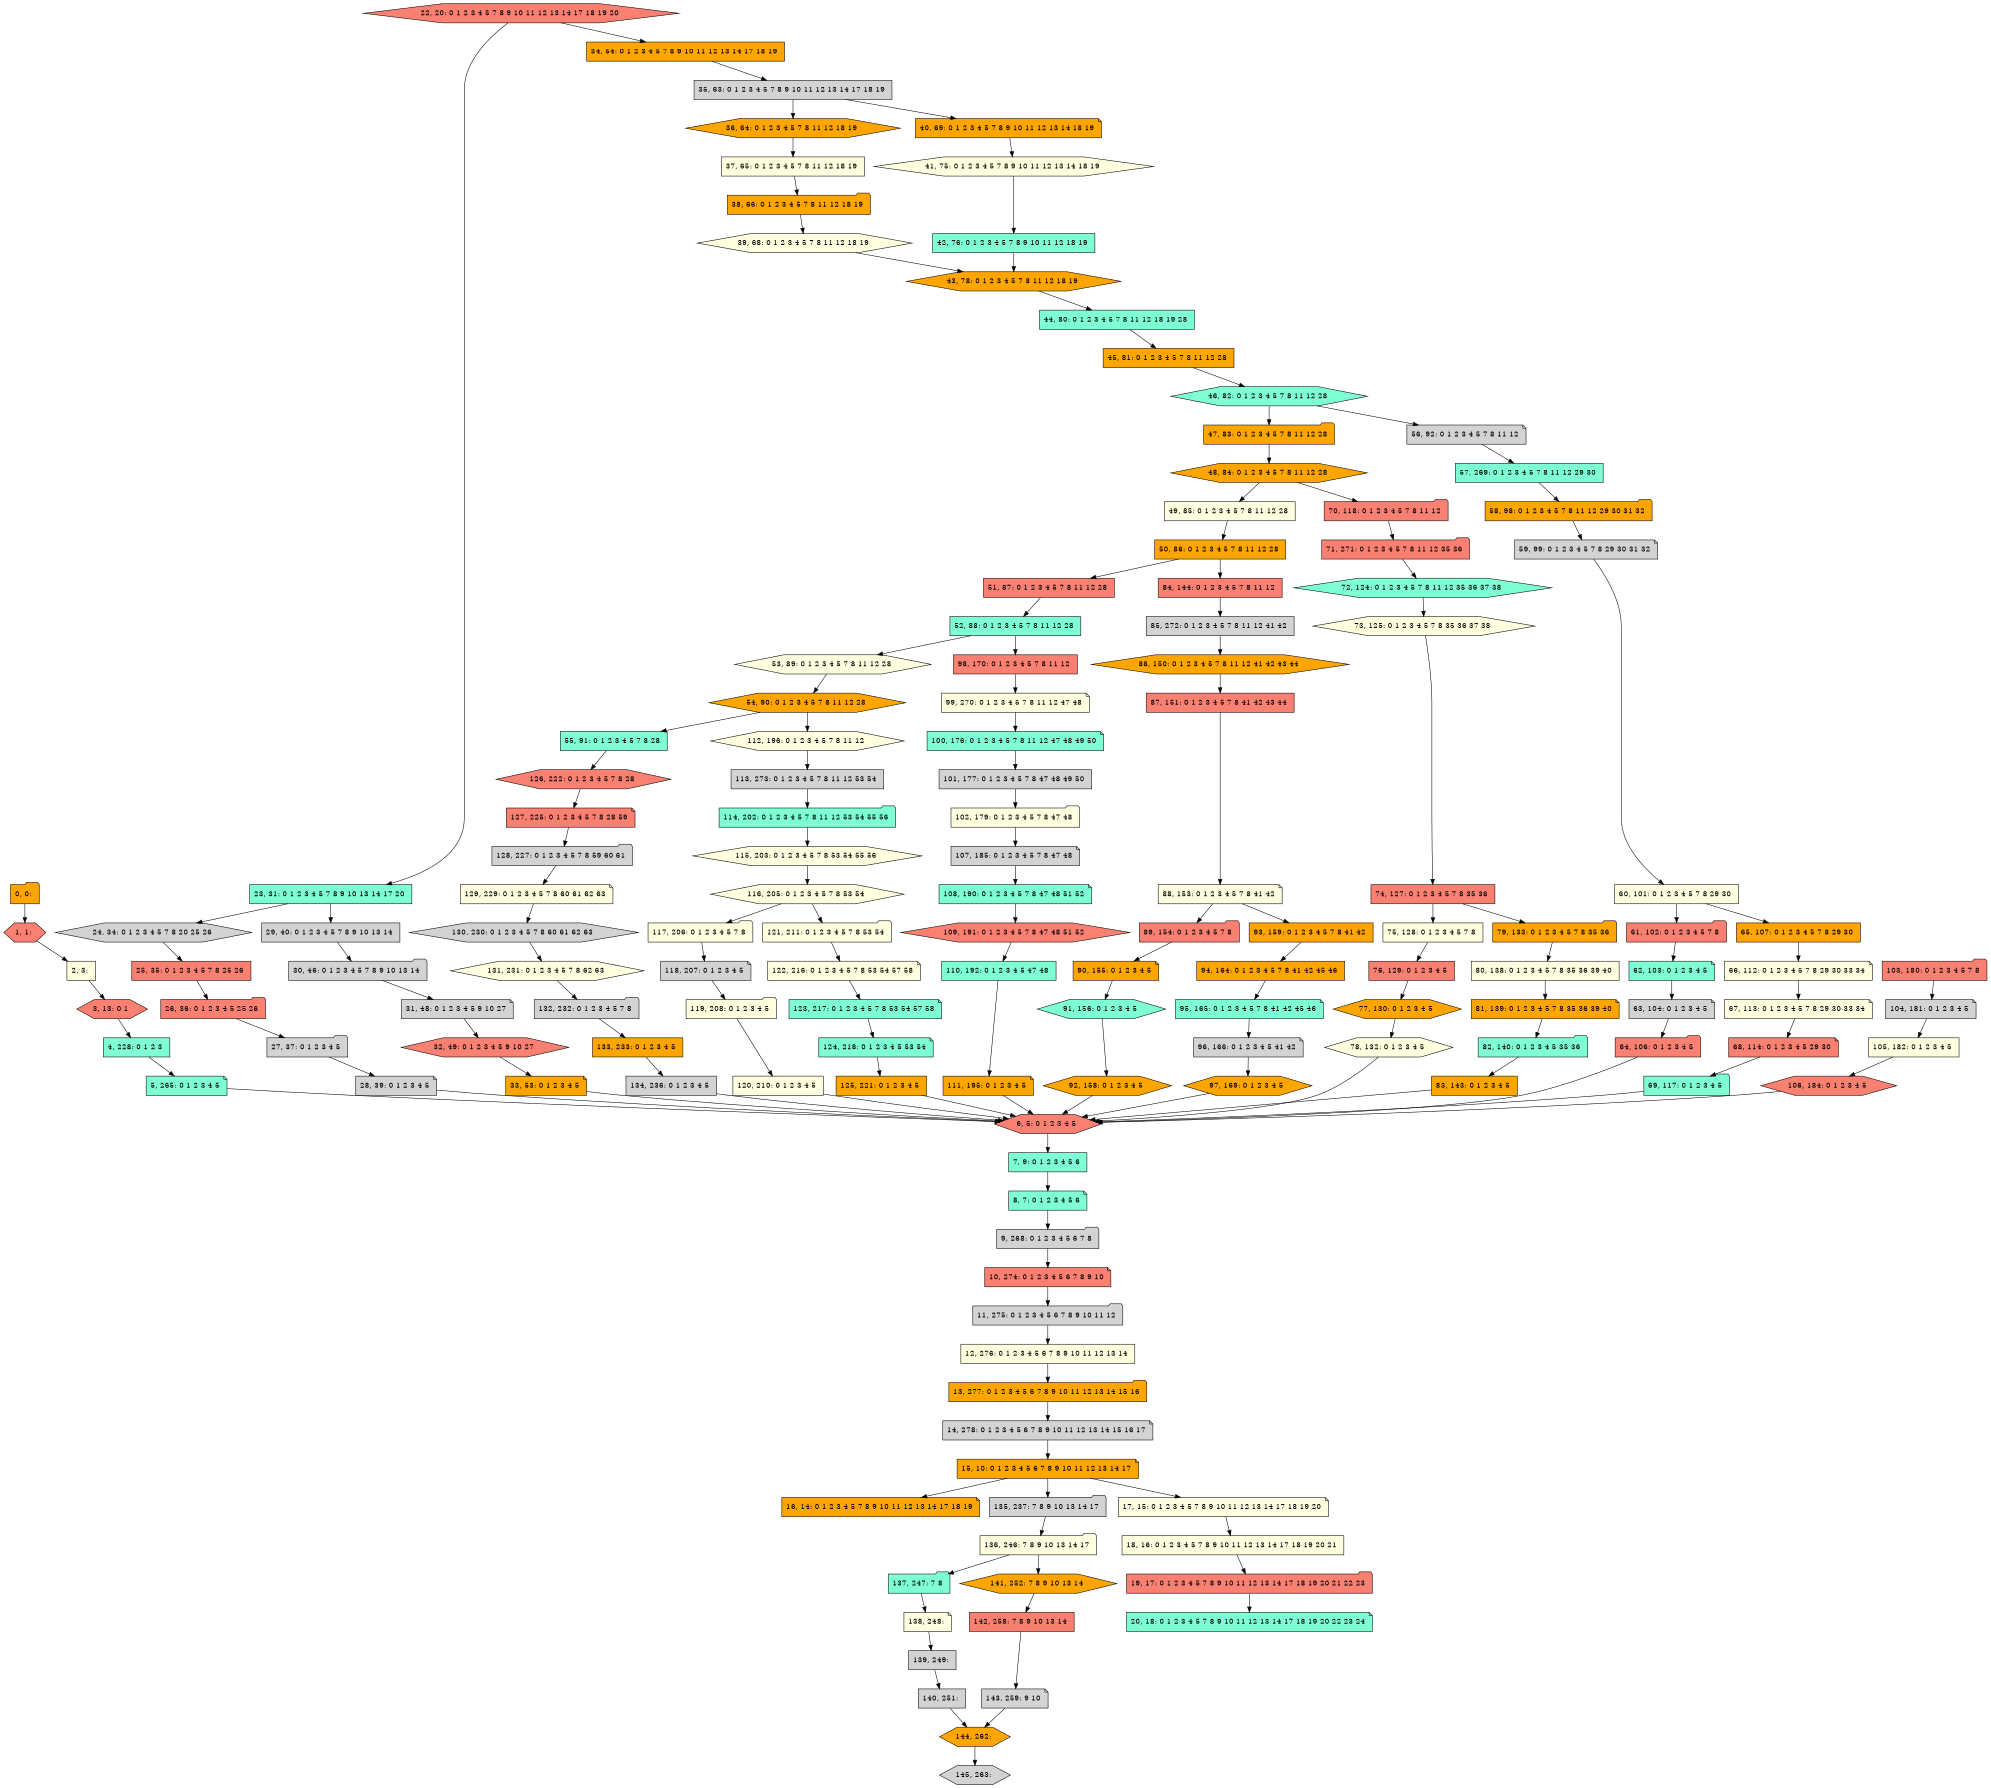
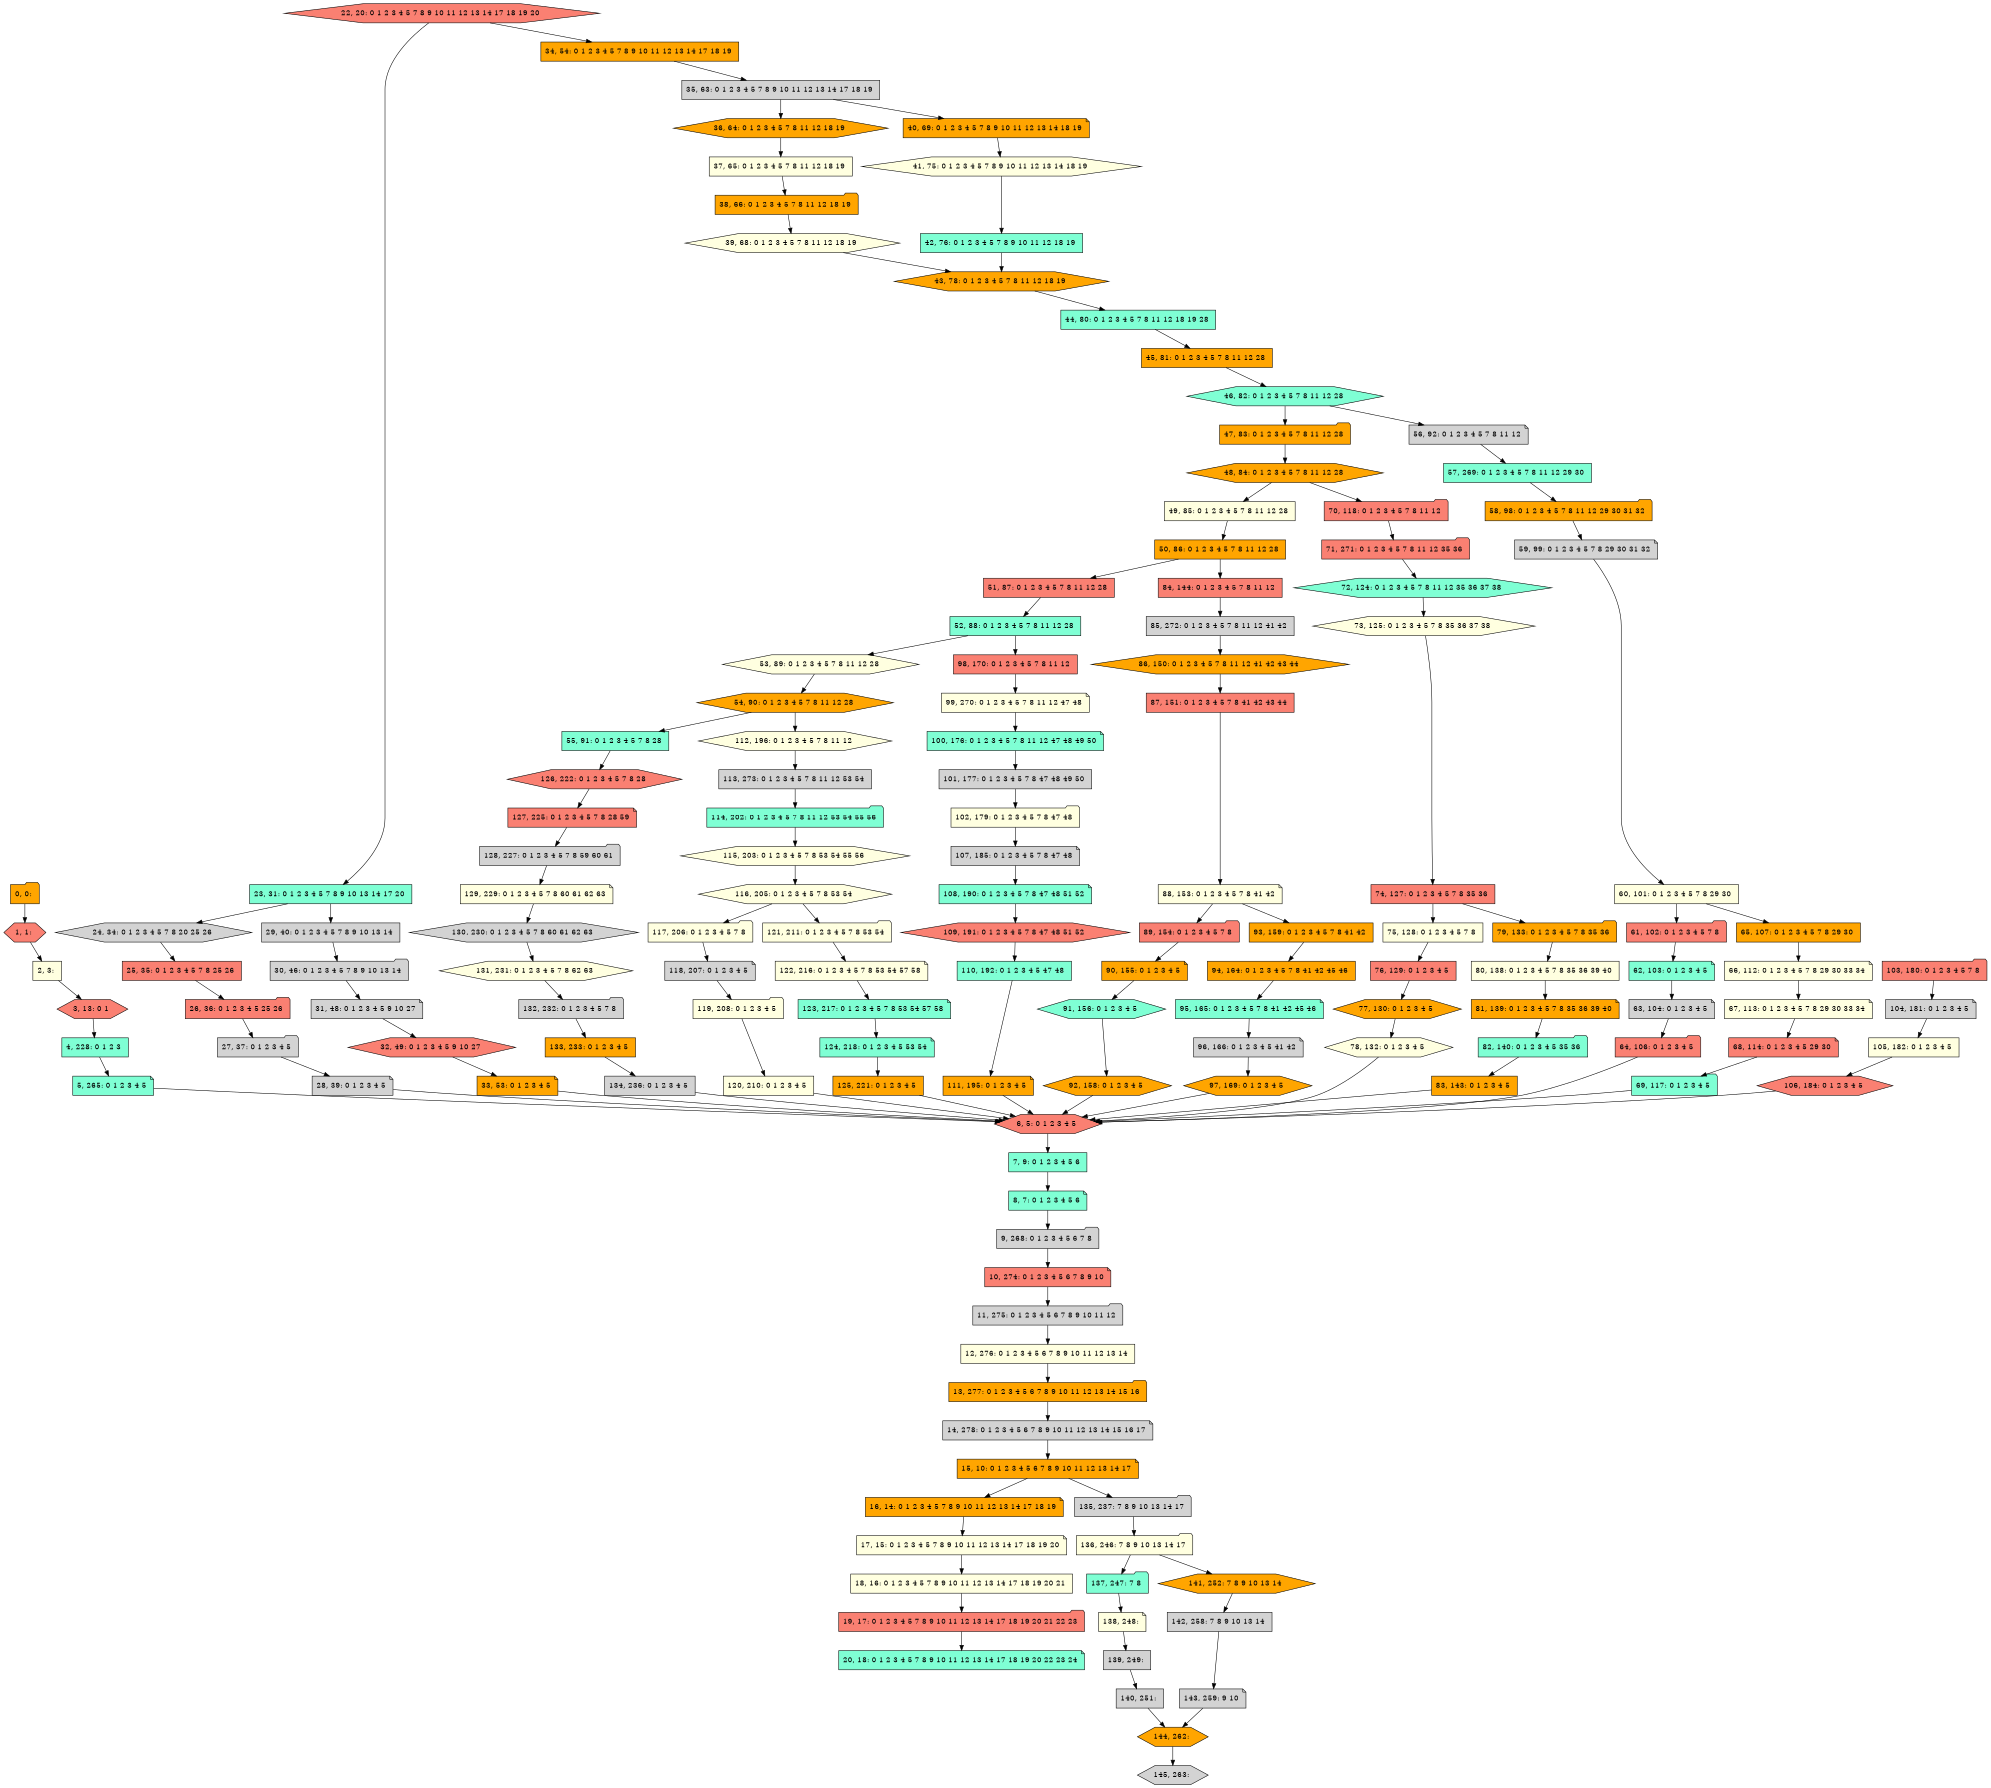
(1133, 1487) -> (963, 1524)
(1022, 1622) -> (1220, 1622)
